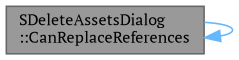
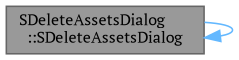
(105, 30) -> (105, 30)
